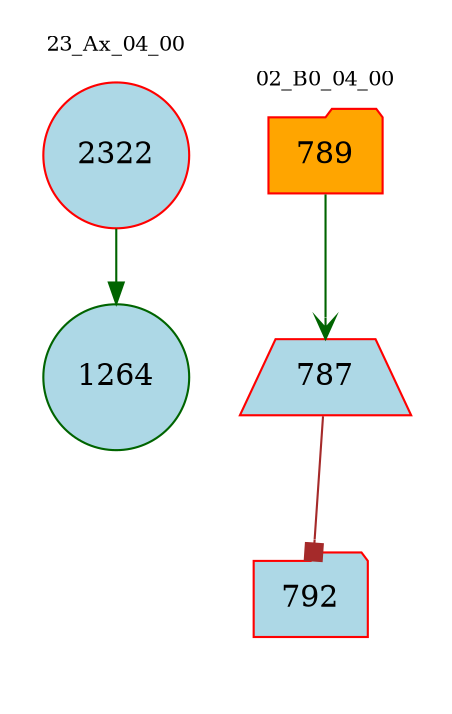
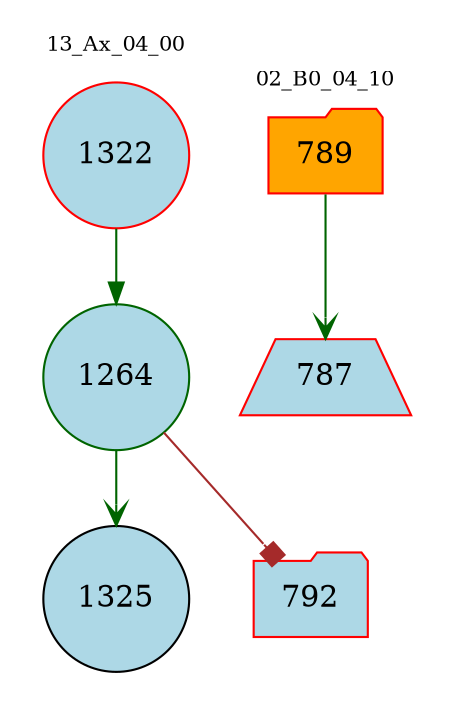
(116, 45) -> (116, 45)
(326, 80) -> (326, 80)
(116, 155) -> (116, 155)
(319, 478) -> (194, 466)
none -> (116, 599)
